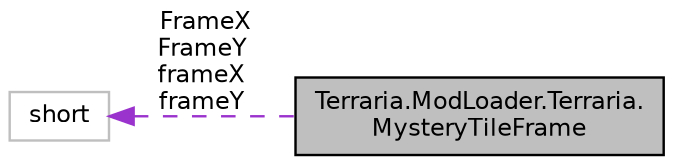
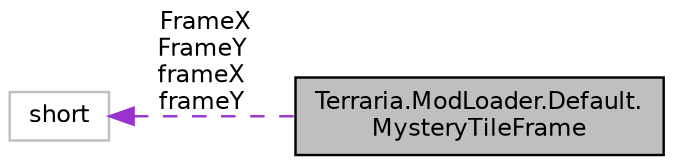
(480, 116) -> (480, 116)
